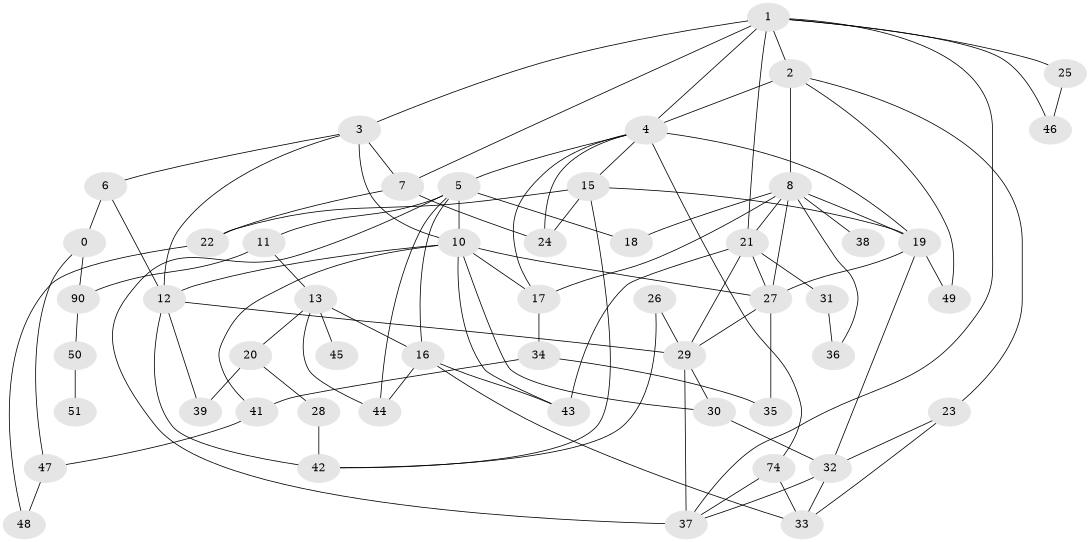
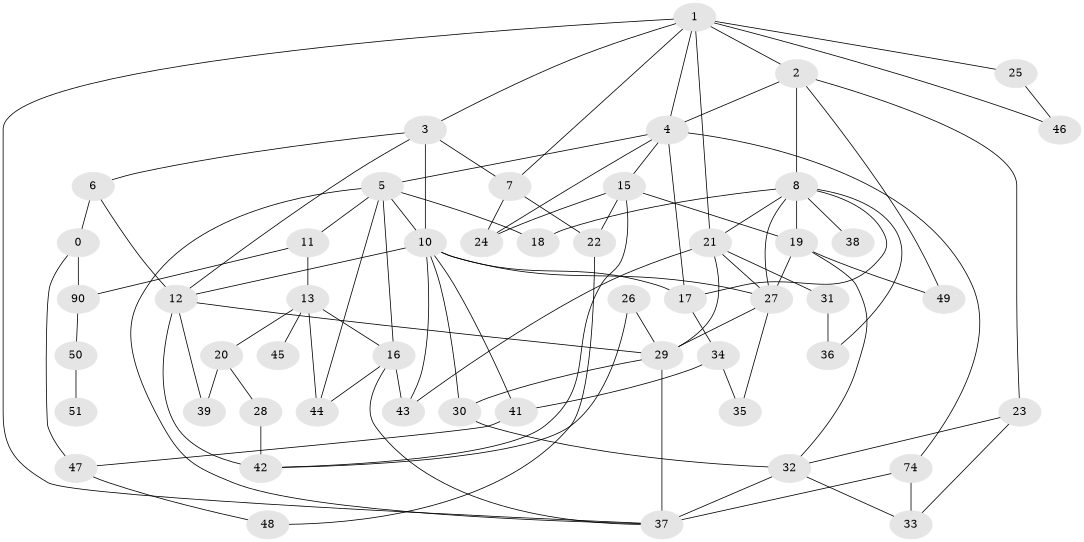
(795, 163) -> none
(605, 454) -> (459, 490)
